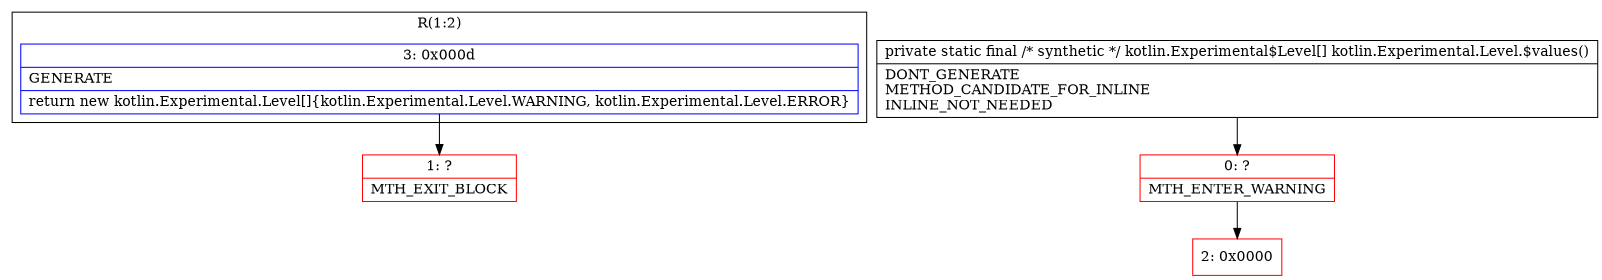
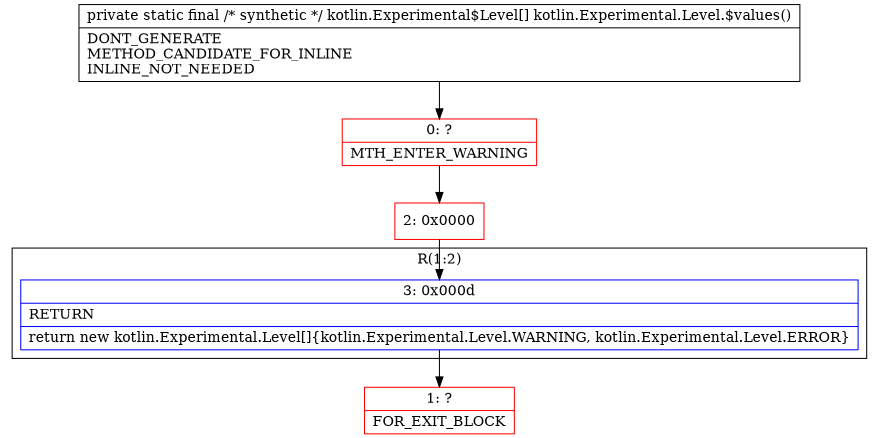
(71, 78) -> (62, 314)
(439, 189) -> (439, 422)
none -> (439, 254)
